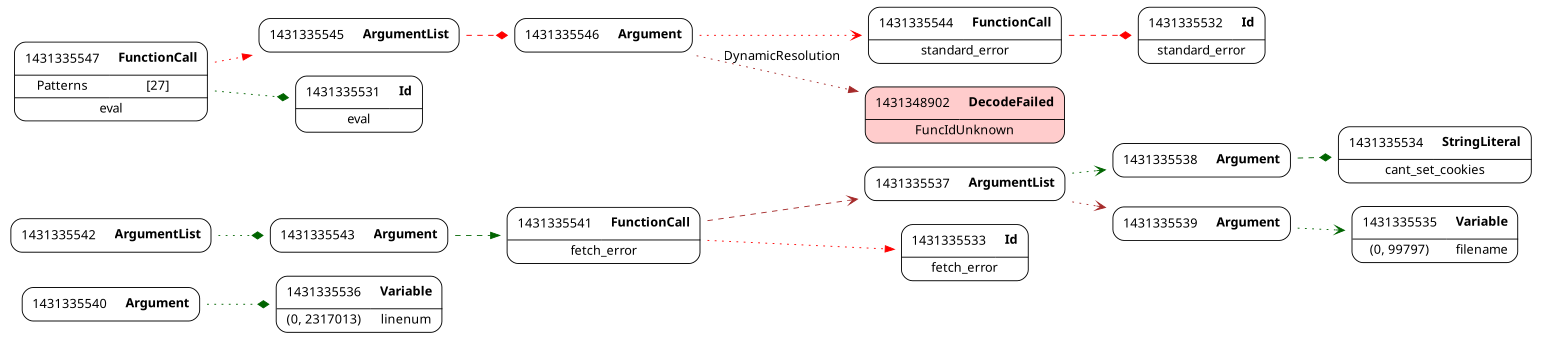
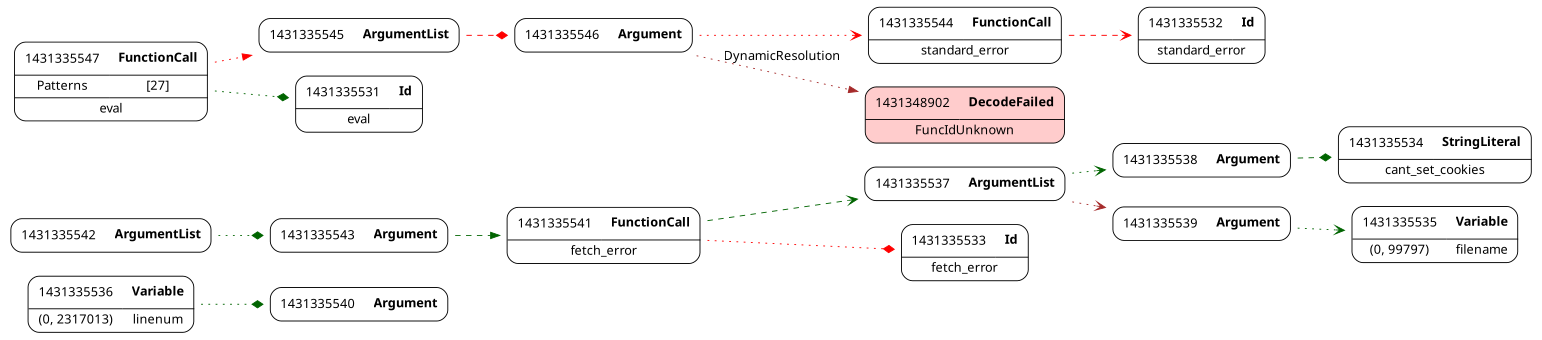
(1094, 35) -> (1095, 35)
(778, 211) -> (778, 211)
(796, 245) -> (795, 245)
(232, 304) -> (227, 304)
